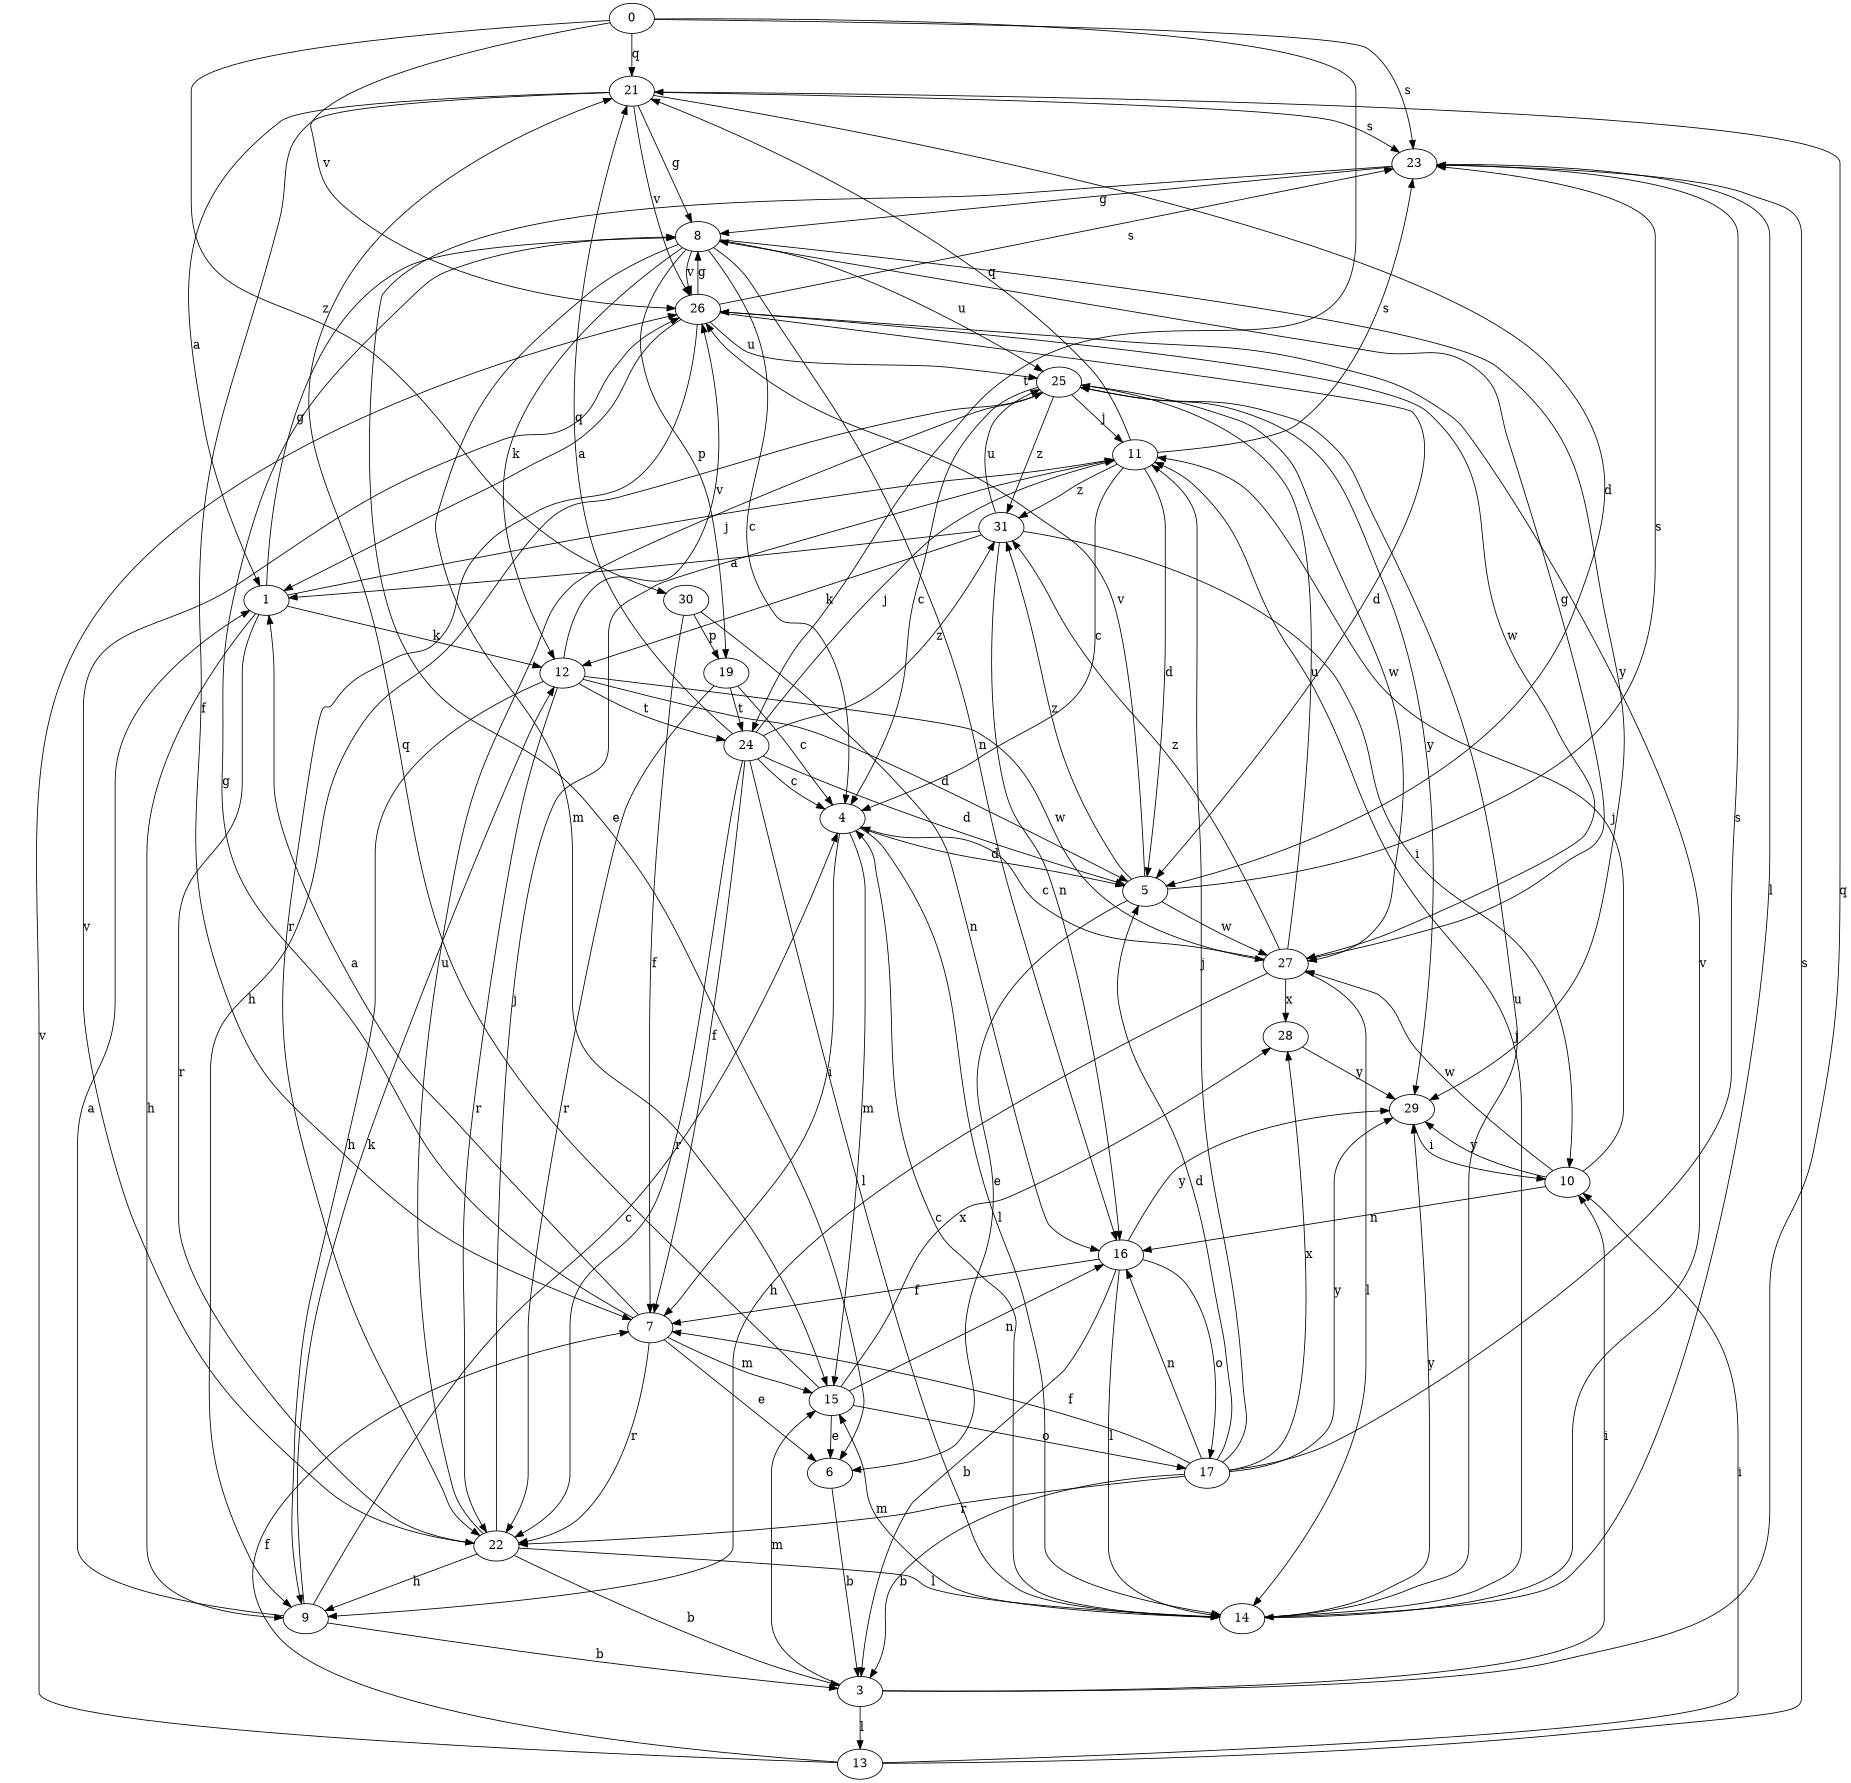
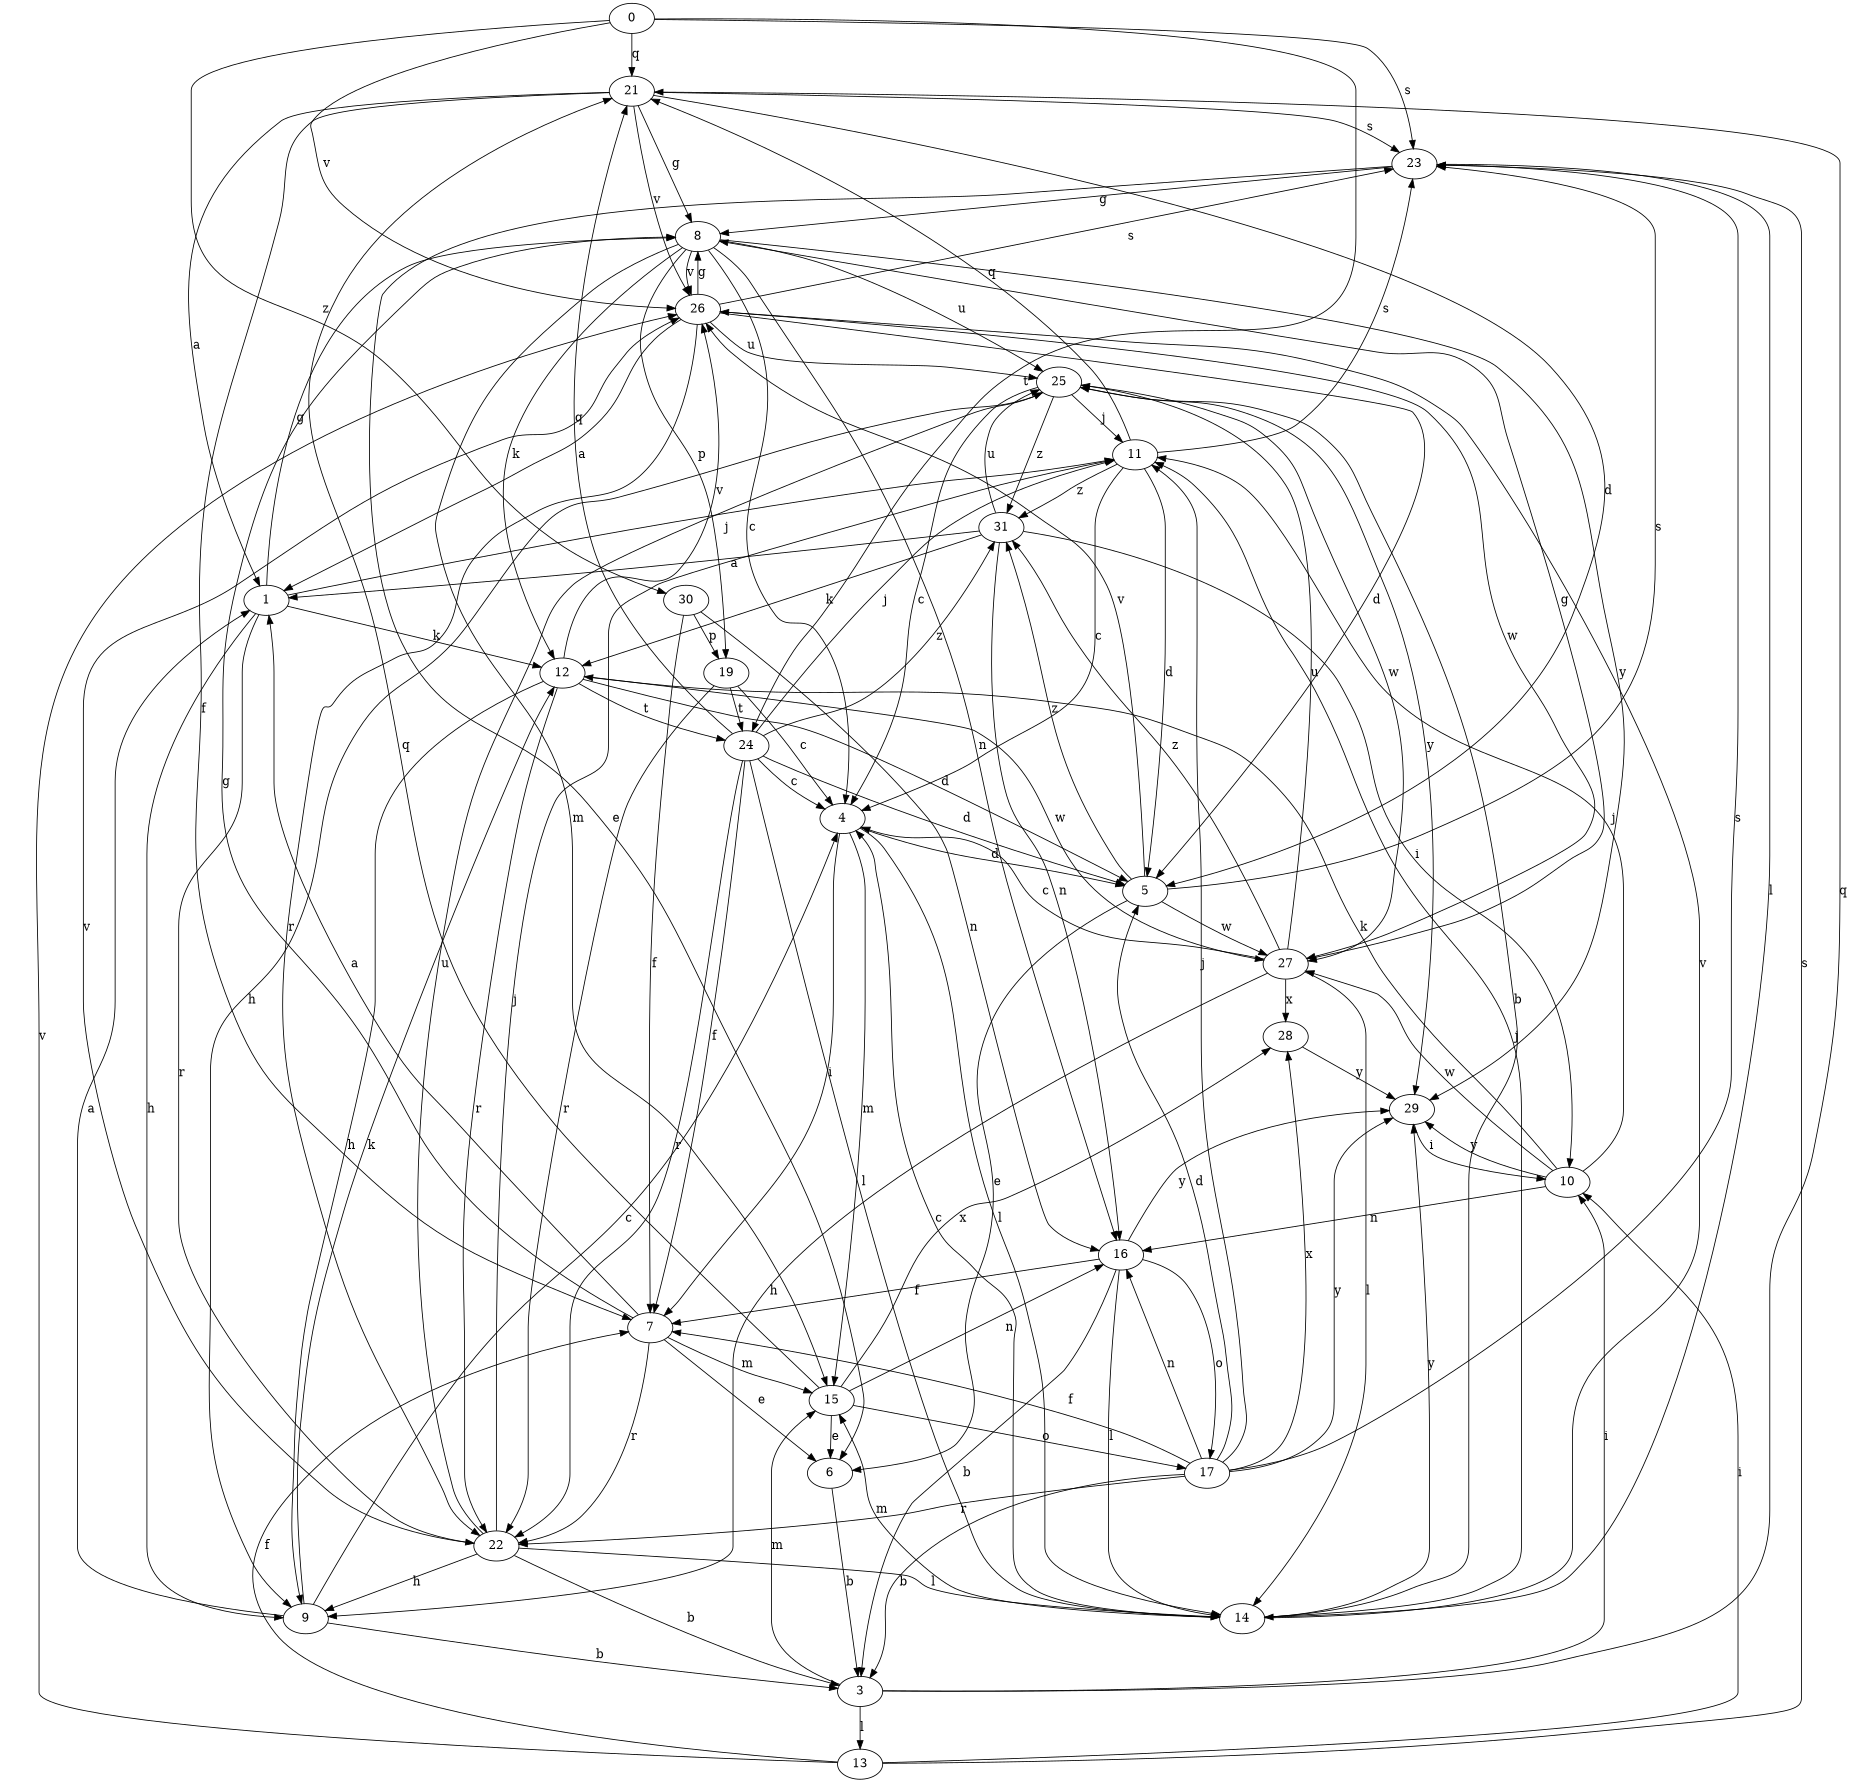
none -> (1180, 730)
(1518, 1000) -> (1518, 1000)
